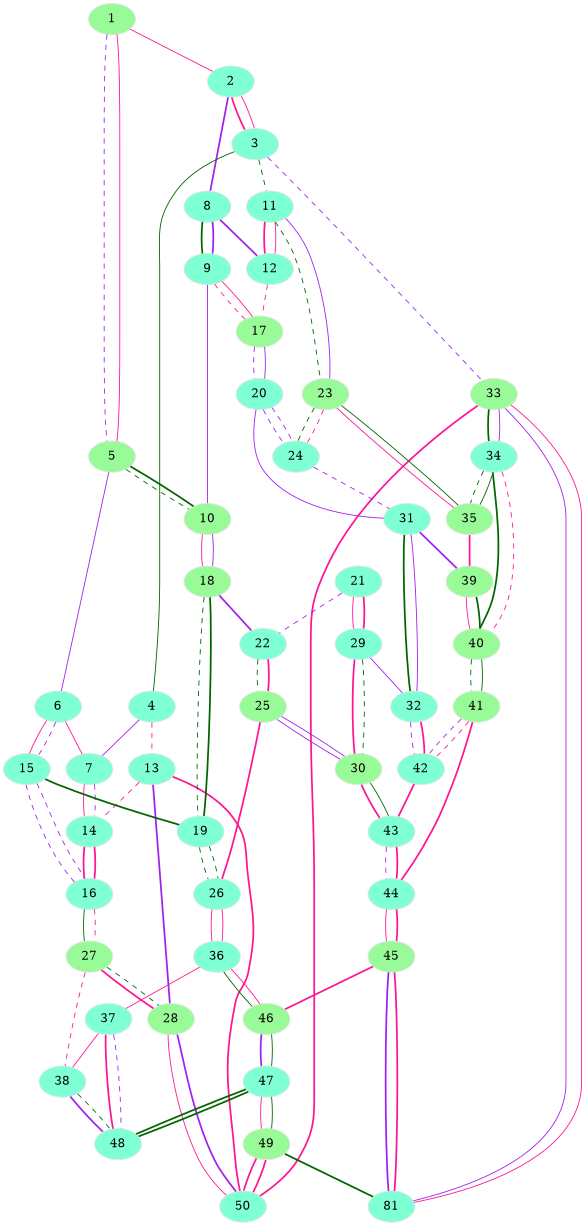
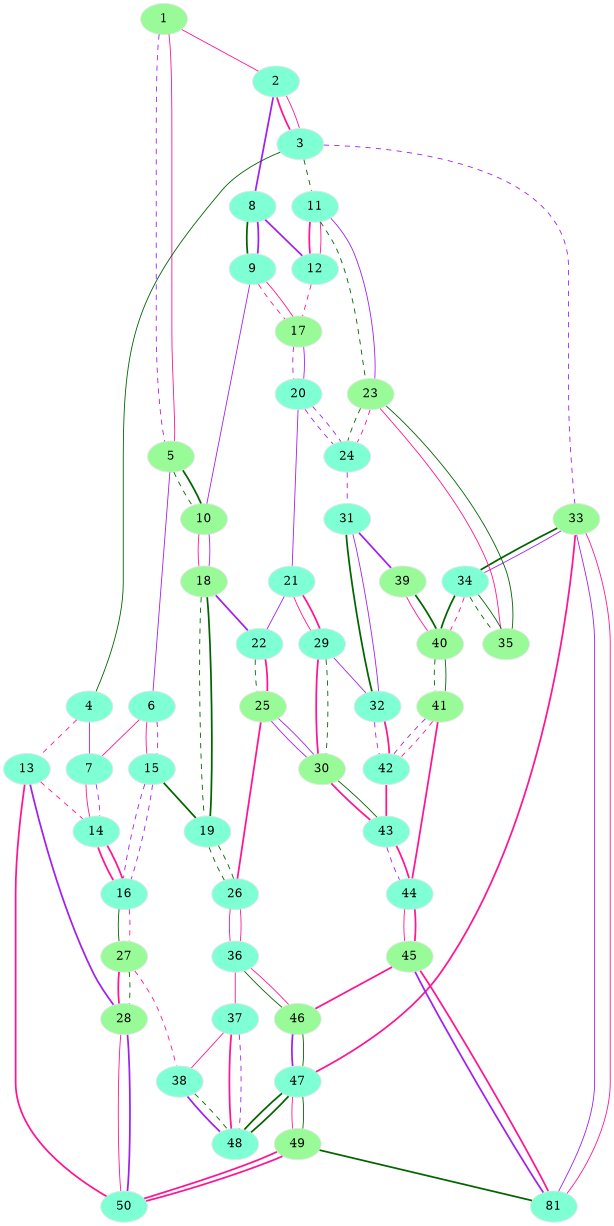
(290, 494) -> (295, 488)
(470, 550) -> none
(306, 616) -> (276, 613)
(312, 778) -> (509, 838)
